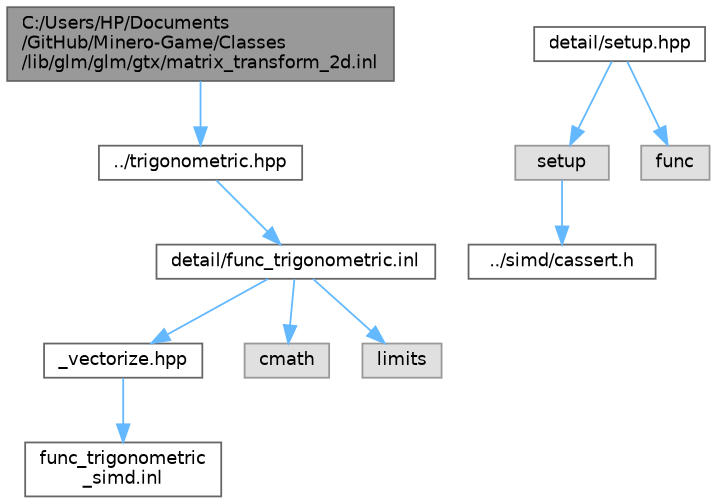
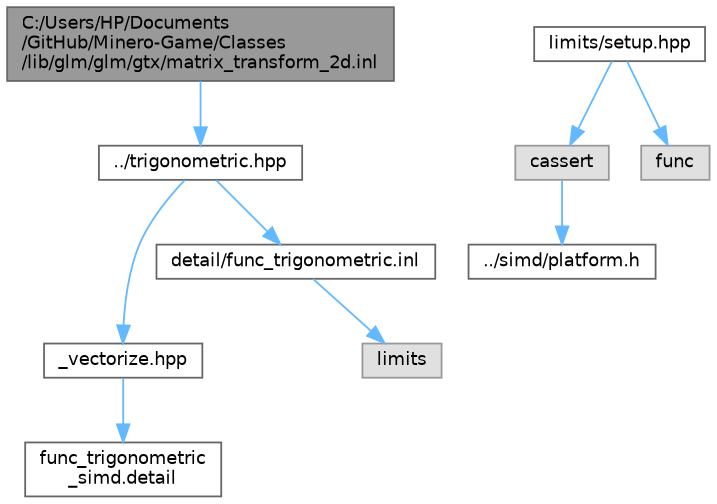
(620, 44) -> (620, 44)
(562, 163) -> (562, 163)
(562, 262) -> (562, 262)
(218, 306) -> (139, 246)
(287, 361) -> none
(123, 469) -> (123, 469)
